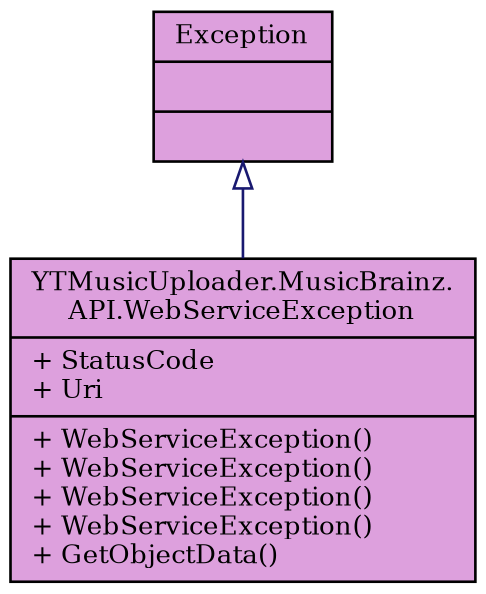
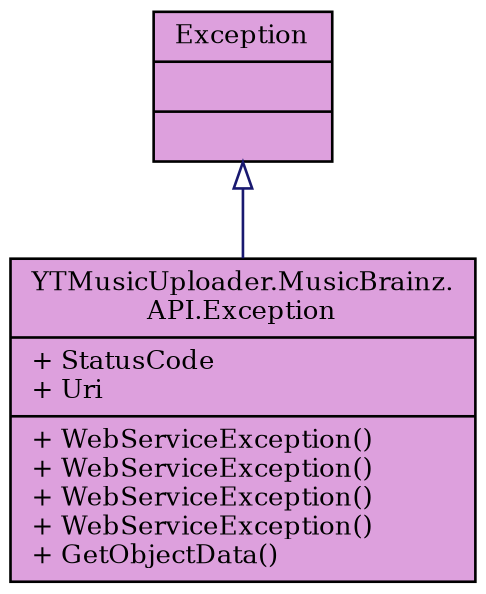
(243, 311) -> (243, 311)
